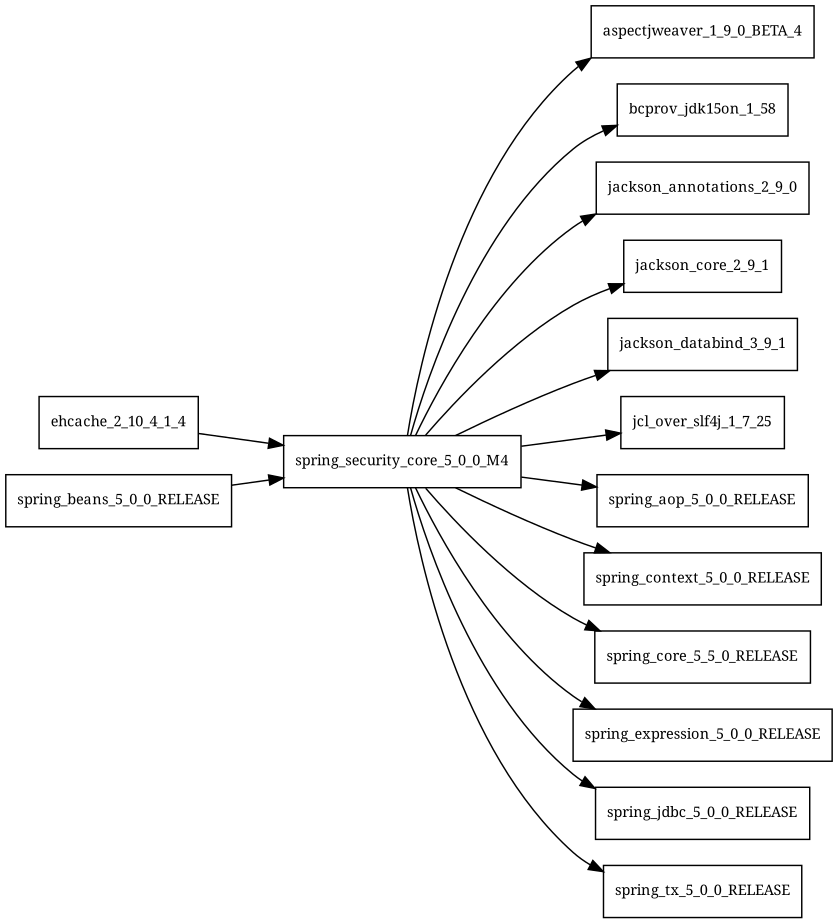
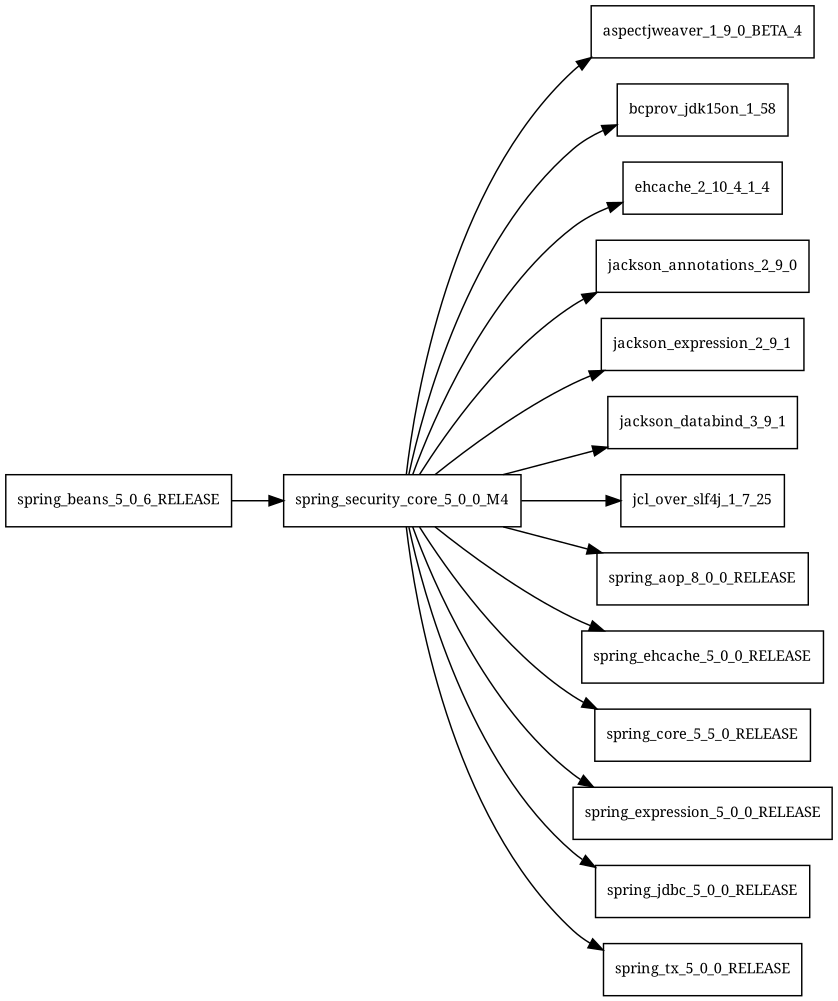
(703, 266) -> (703, 344)
(233, 438) -> (488, 323)
(119, 501) -> (119, 501)
(703, 501) -> (703, 579)
(703, 579) -> (703, 657)
